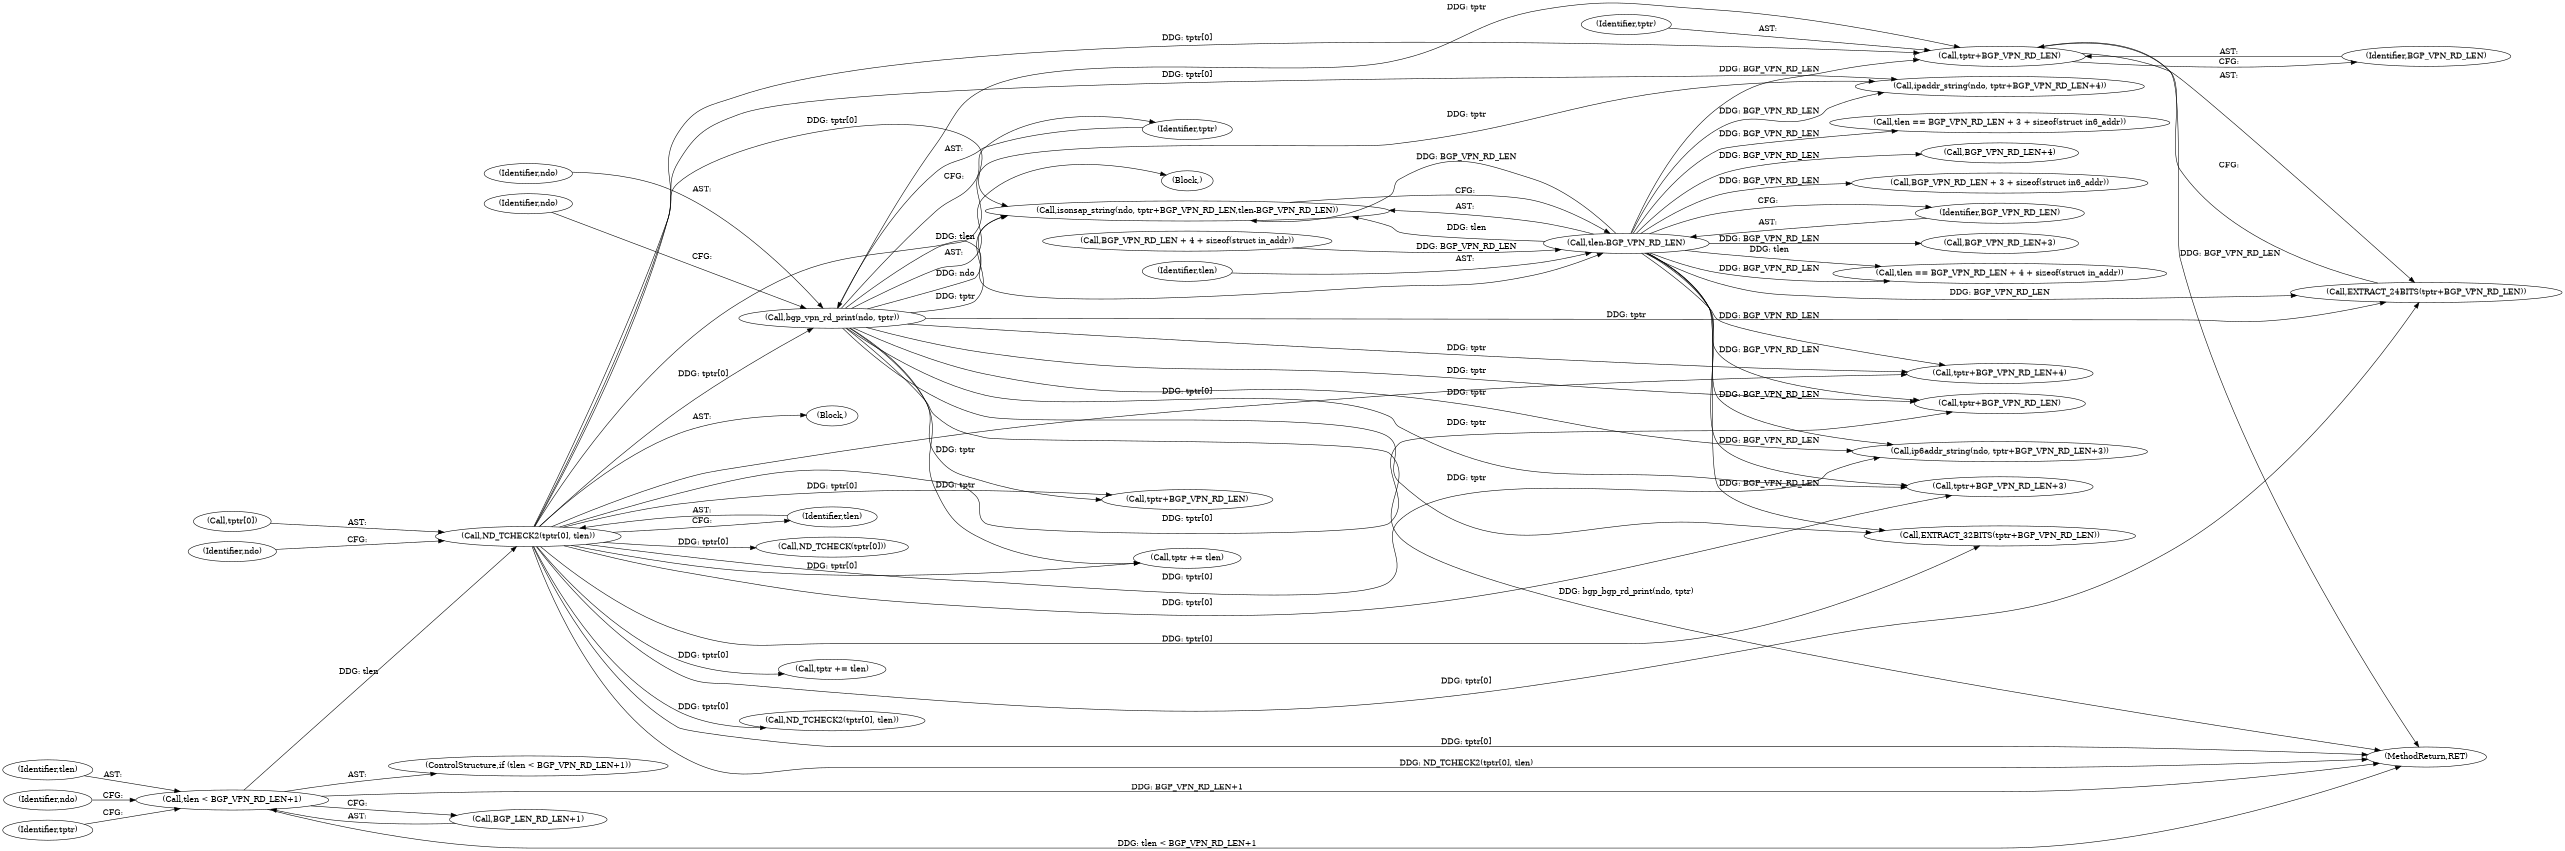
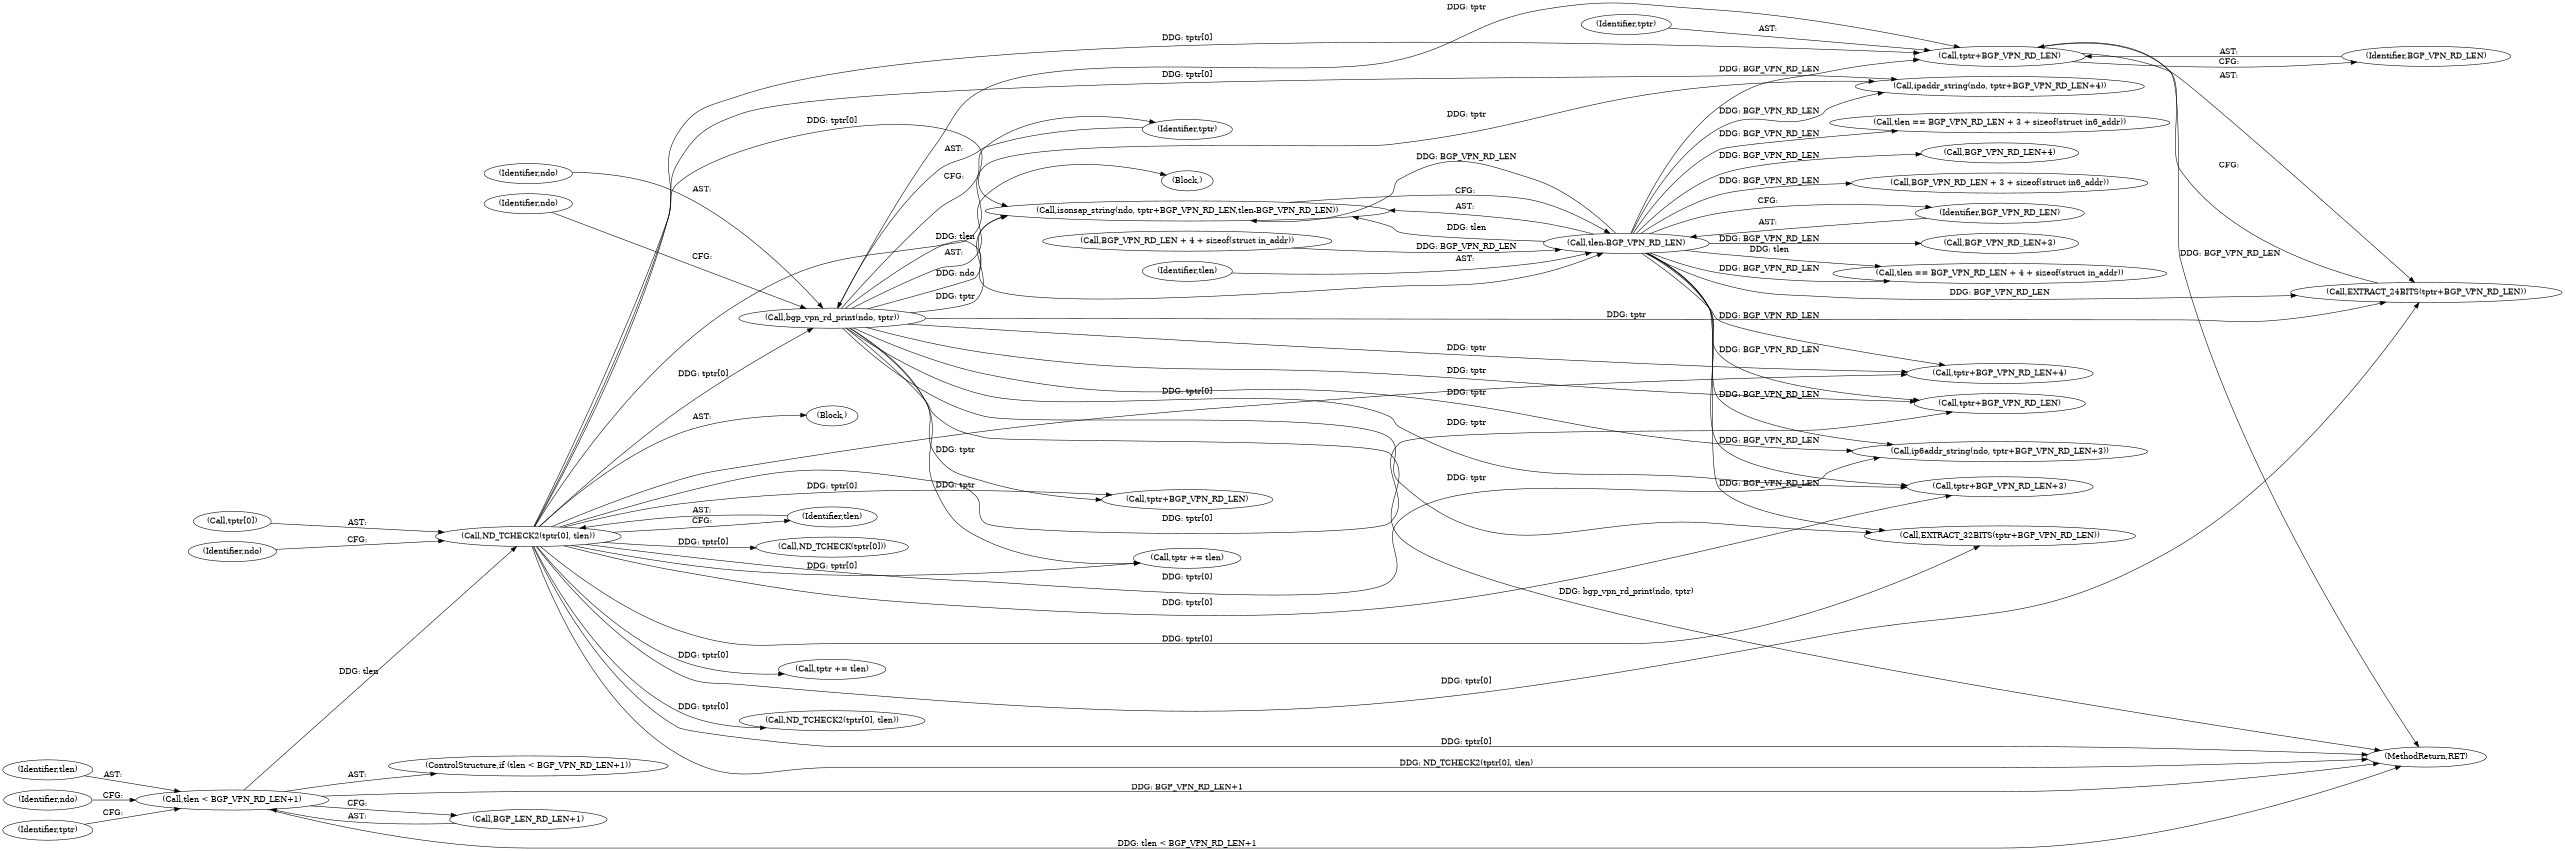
(1626, 592) -> (1626, 592)
